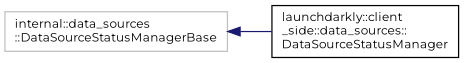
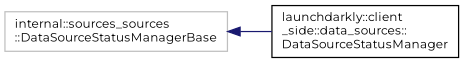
(116, 32) -> (116, 32)
